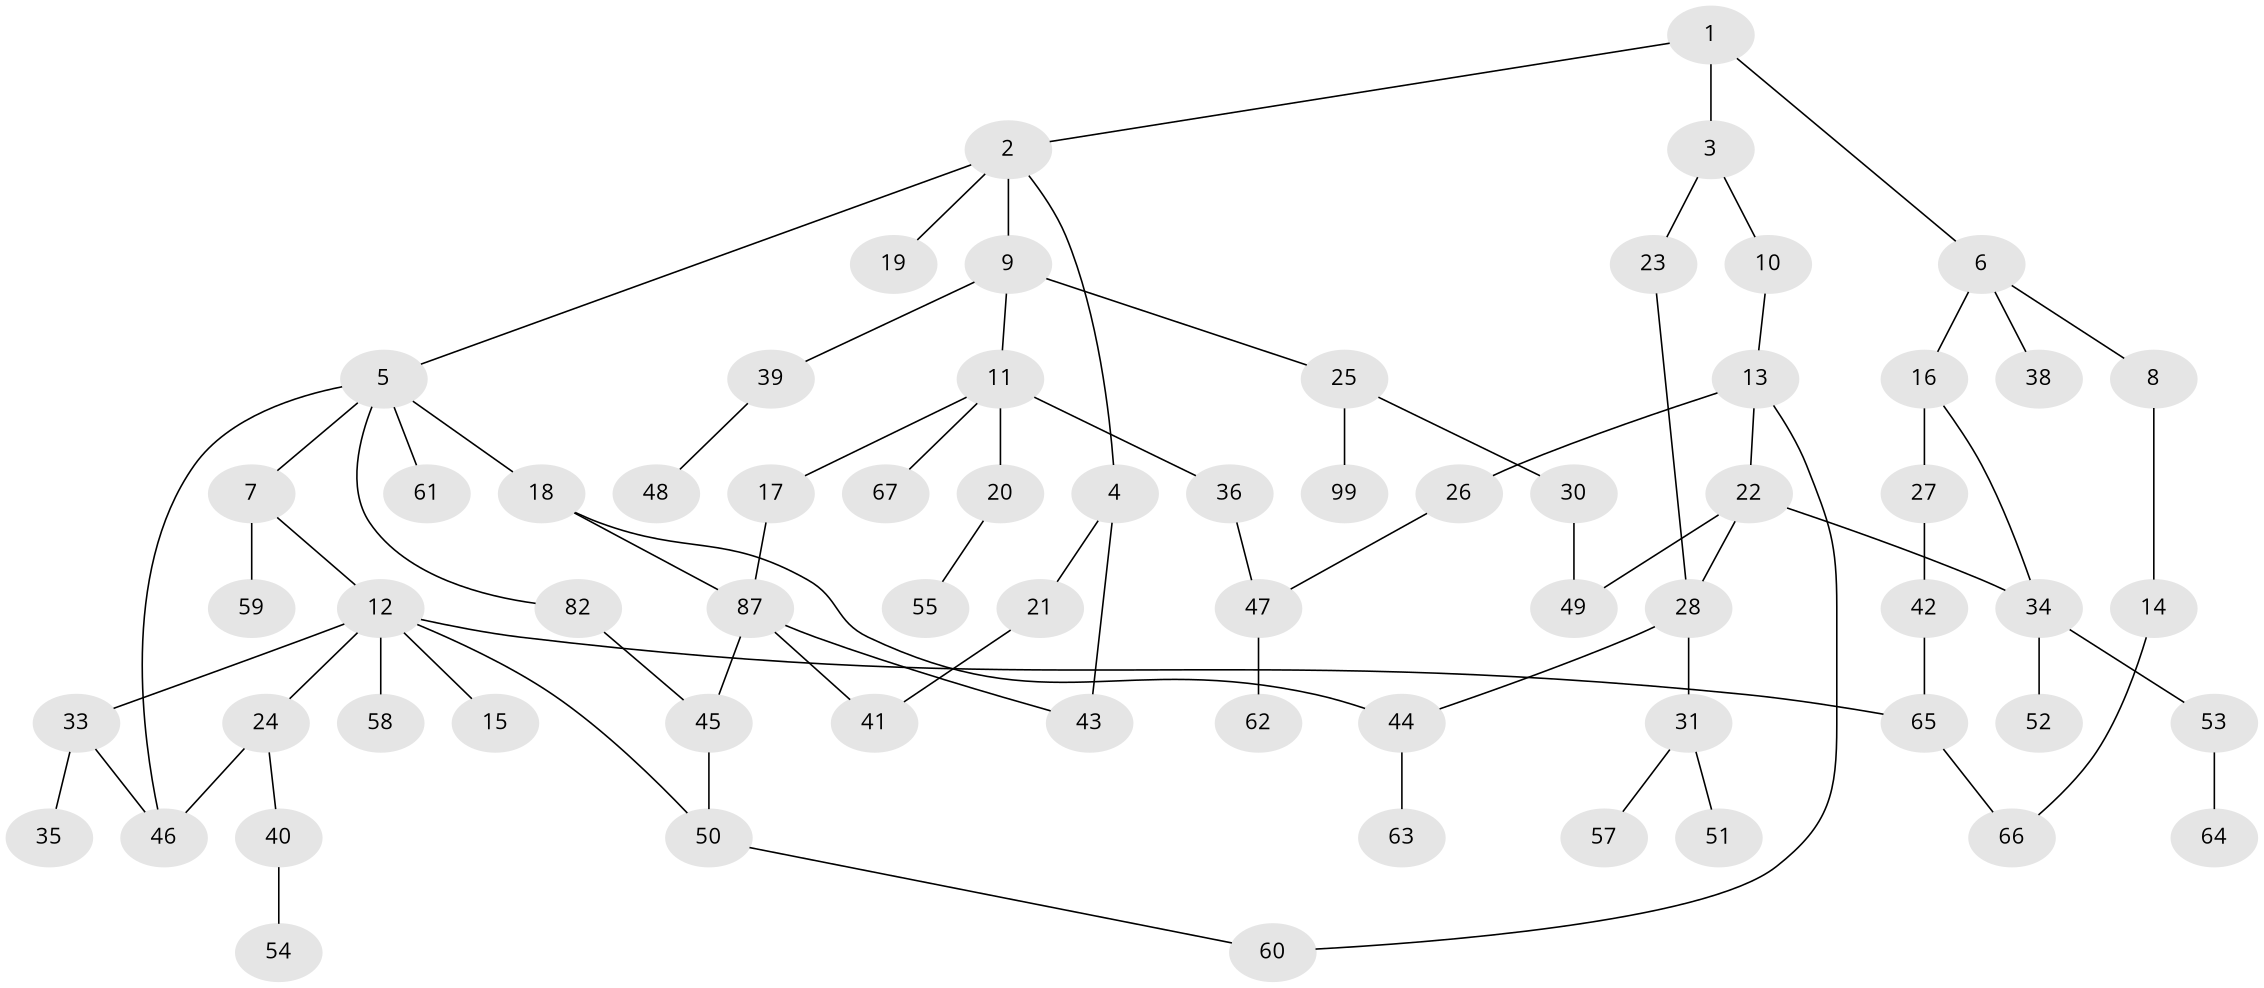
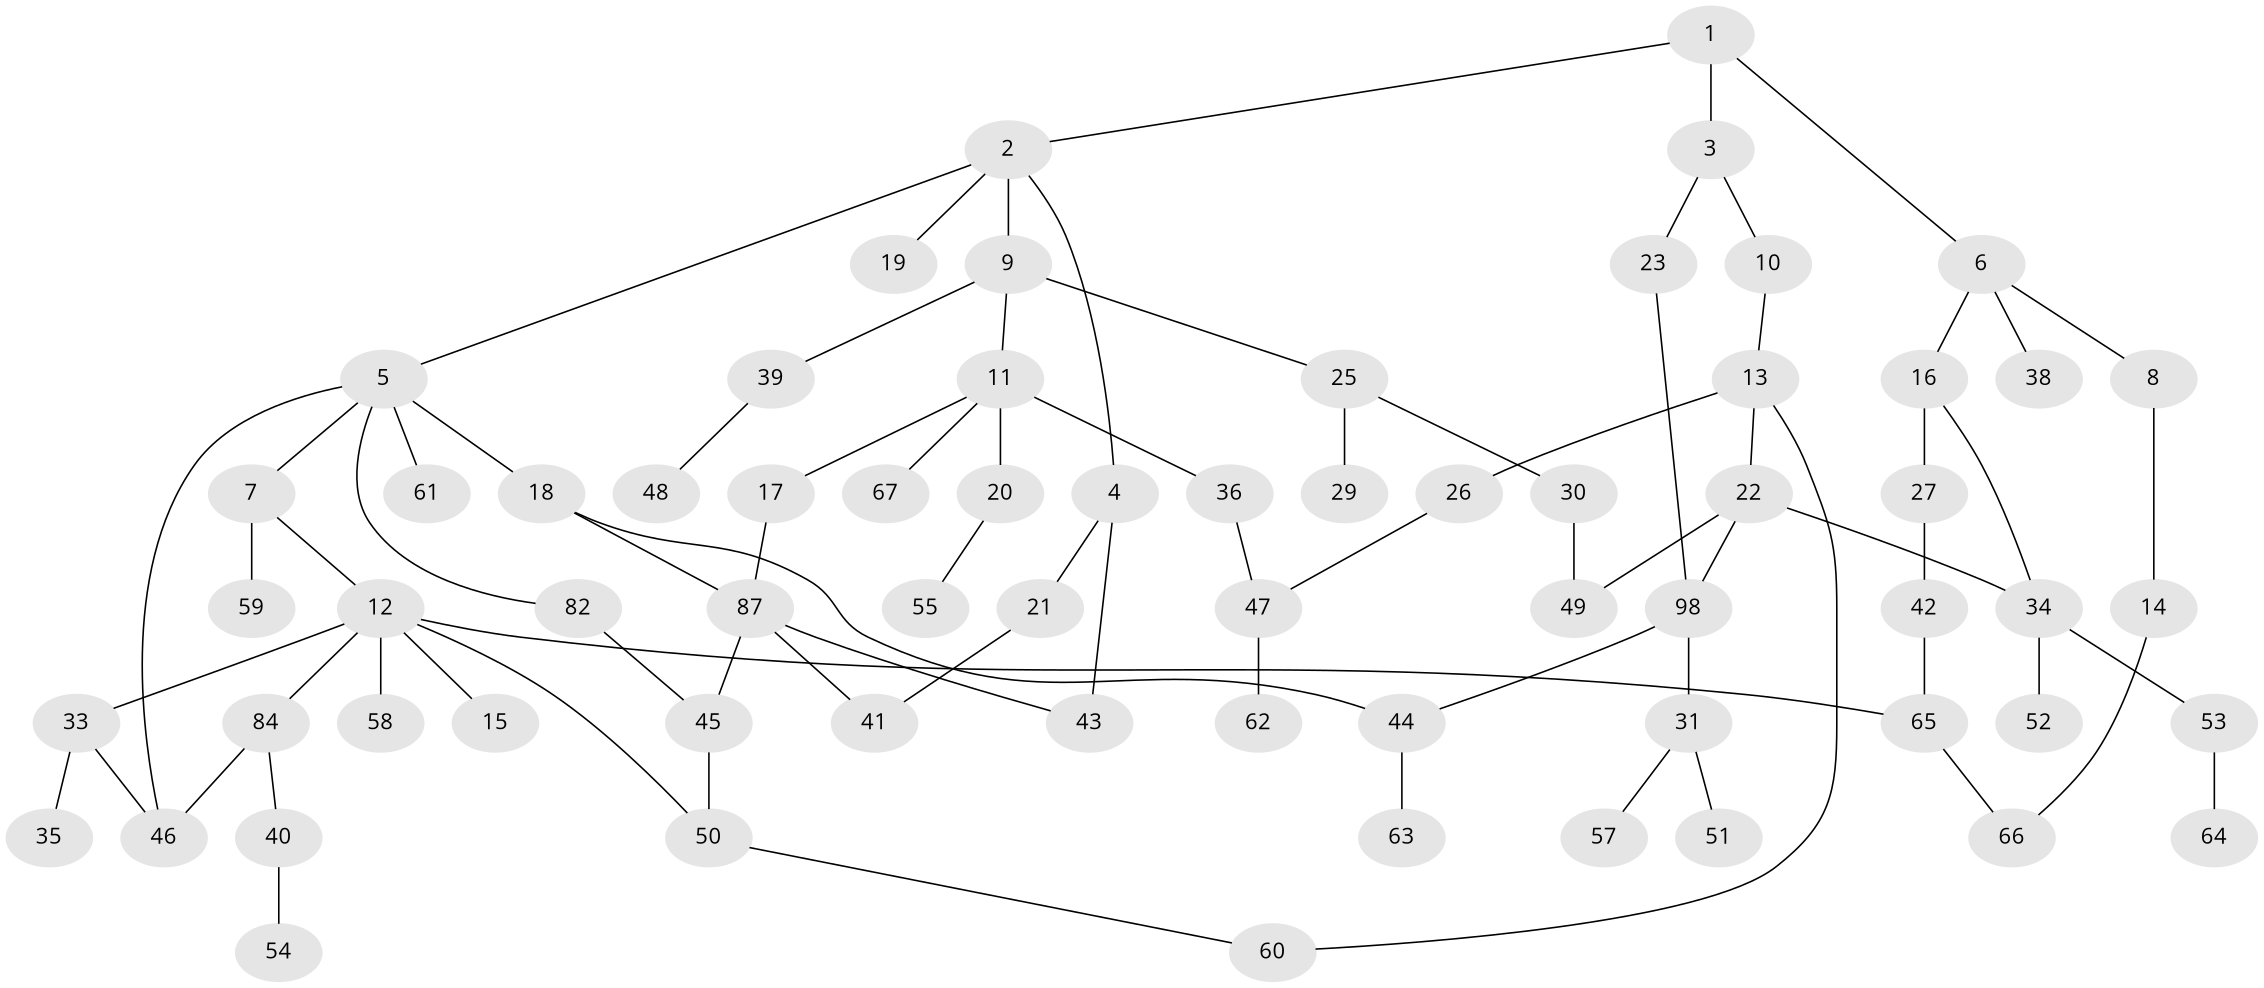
(1345, 494) -> (1345, 494)
(1689, 609) -> (1689, 609)
(266, 723) -> (266, 723)
